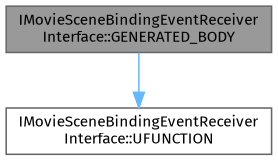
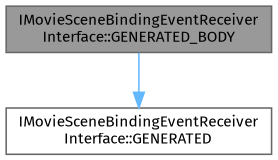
(139, 131) -> (139, 131)
